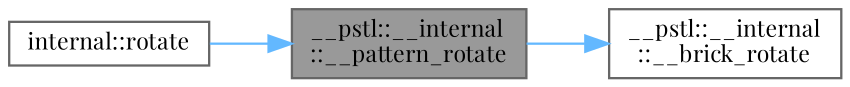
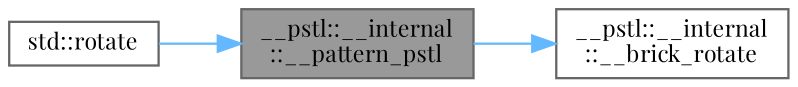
(109, 44) -> (84, 44)
(409, 44) -> (357, 44)
